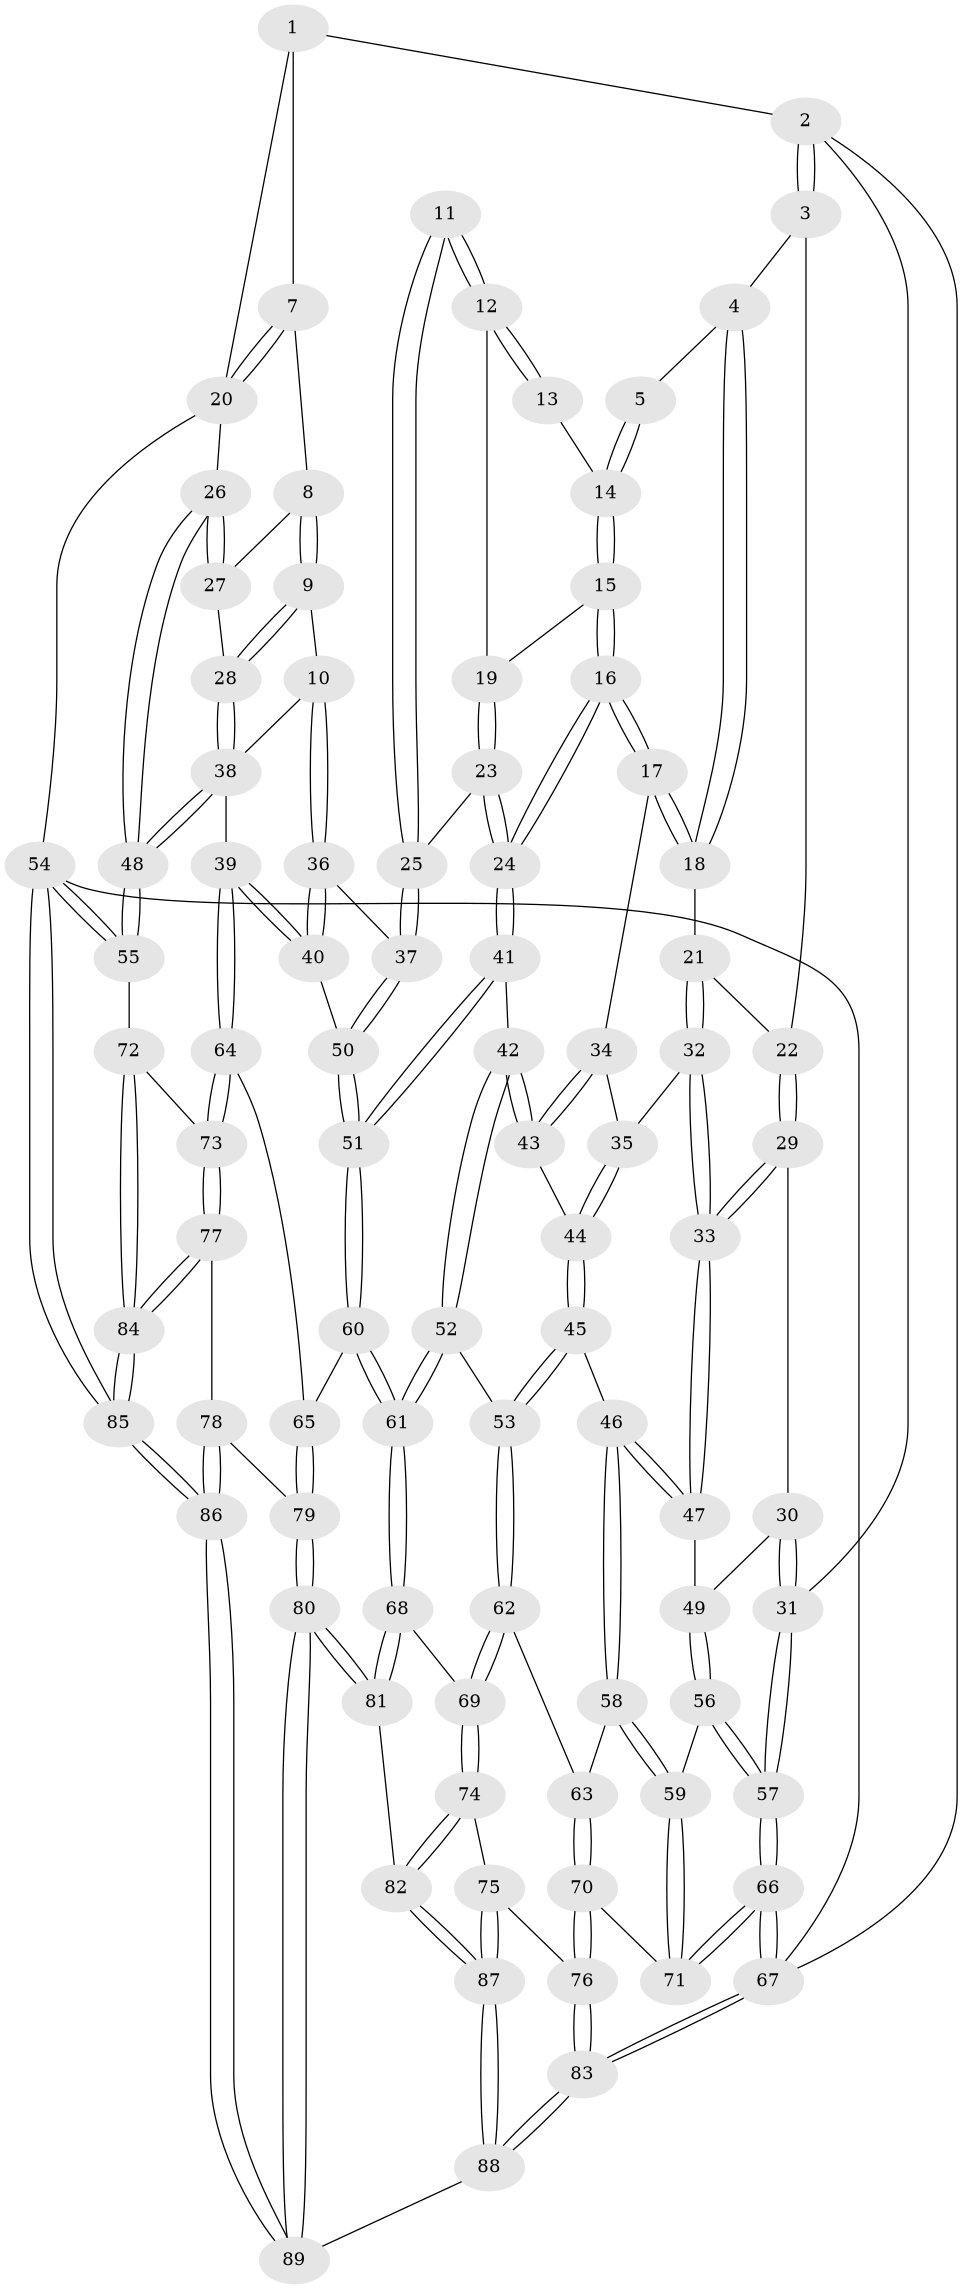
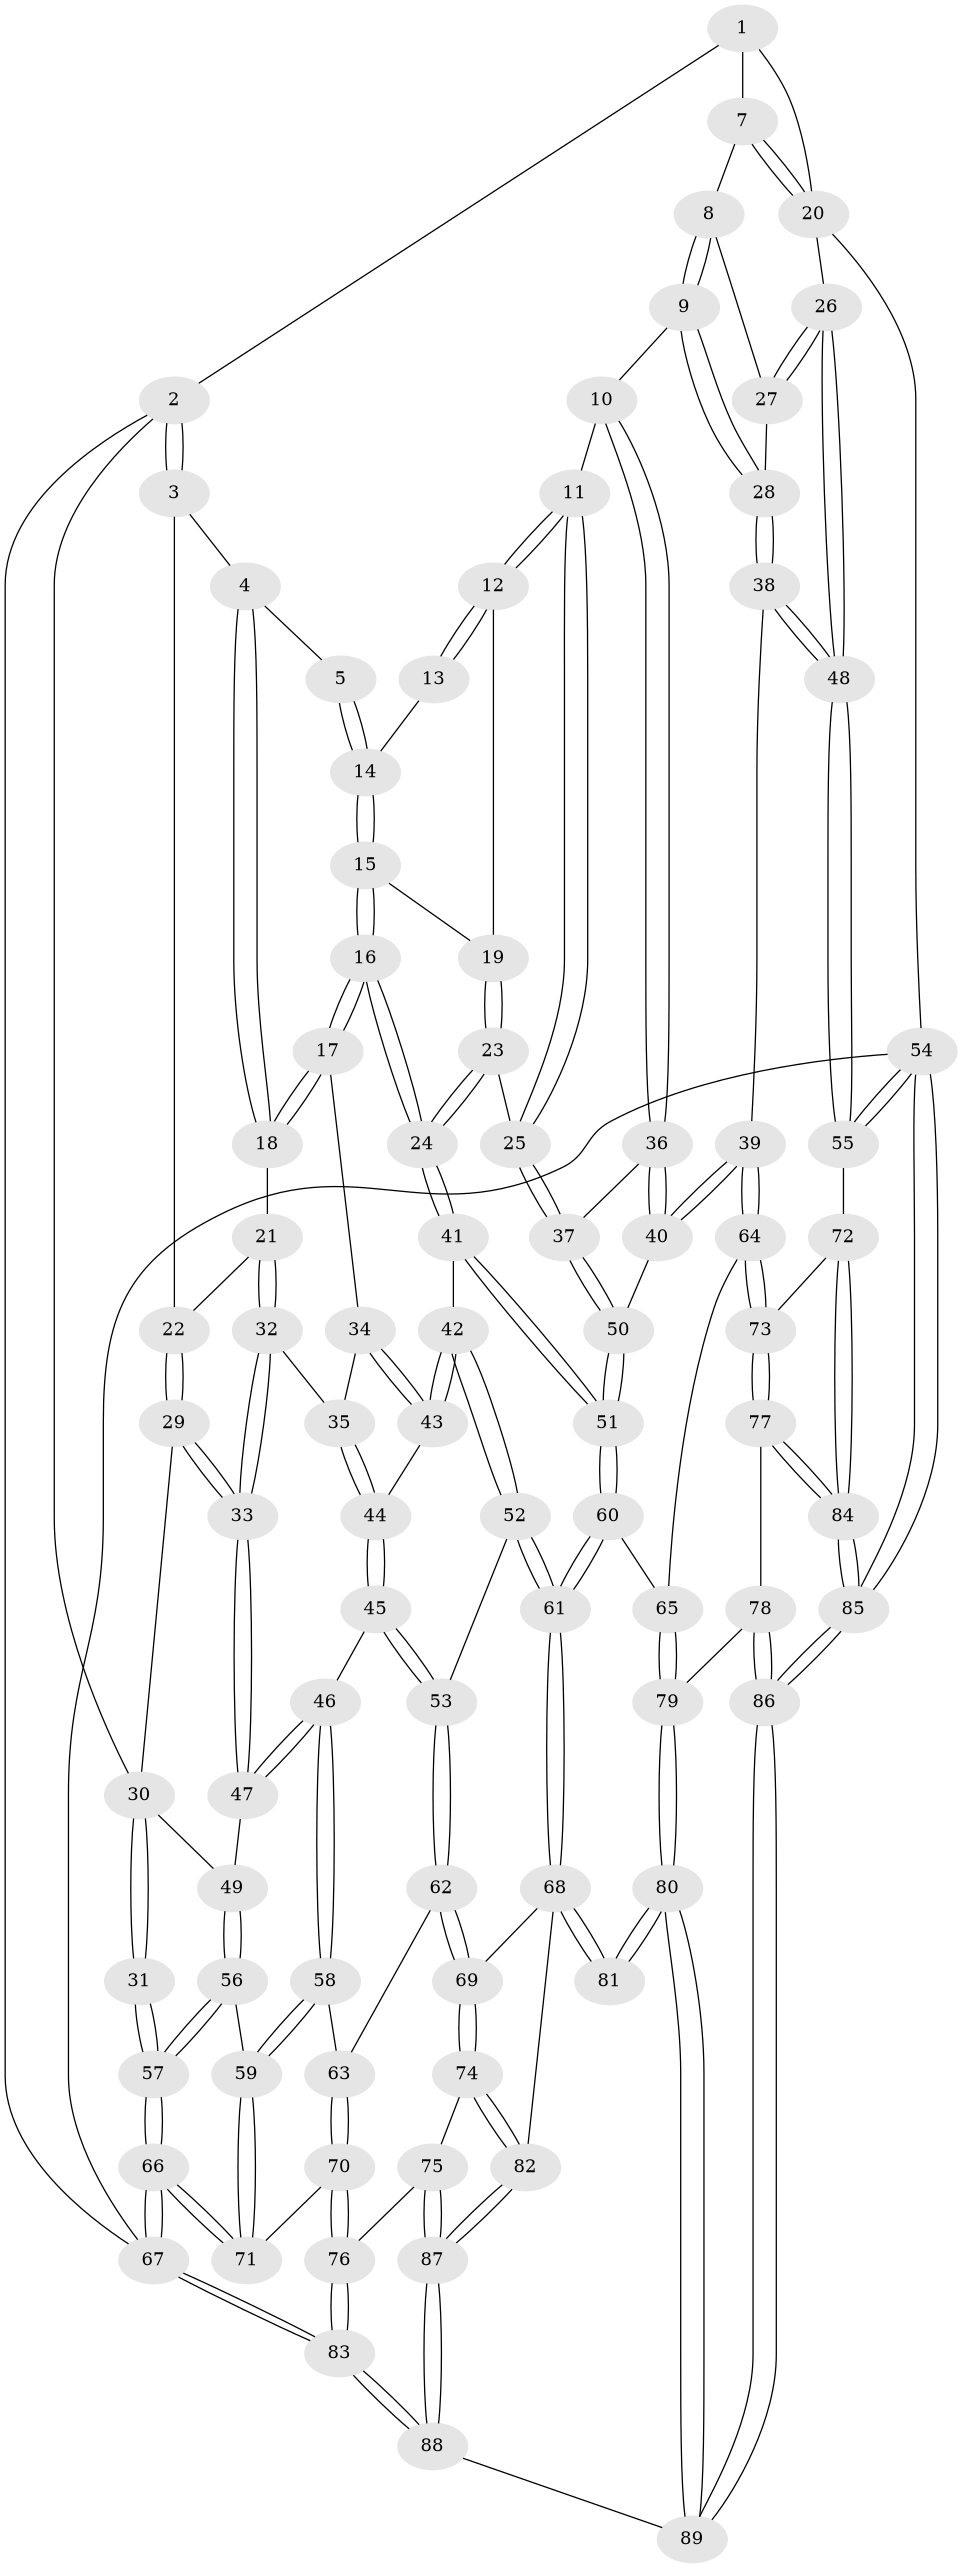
(273, 726) -> (588, 447)
(908, 870) -> (54, 1086)
(387, 1795) -> (541, 2028)
